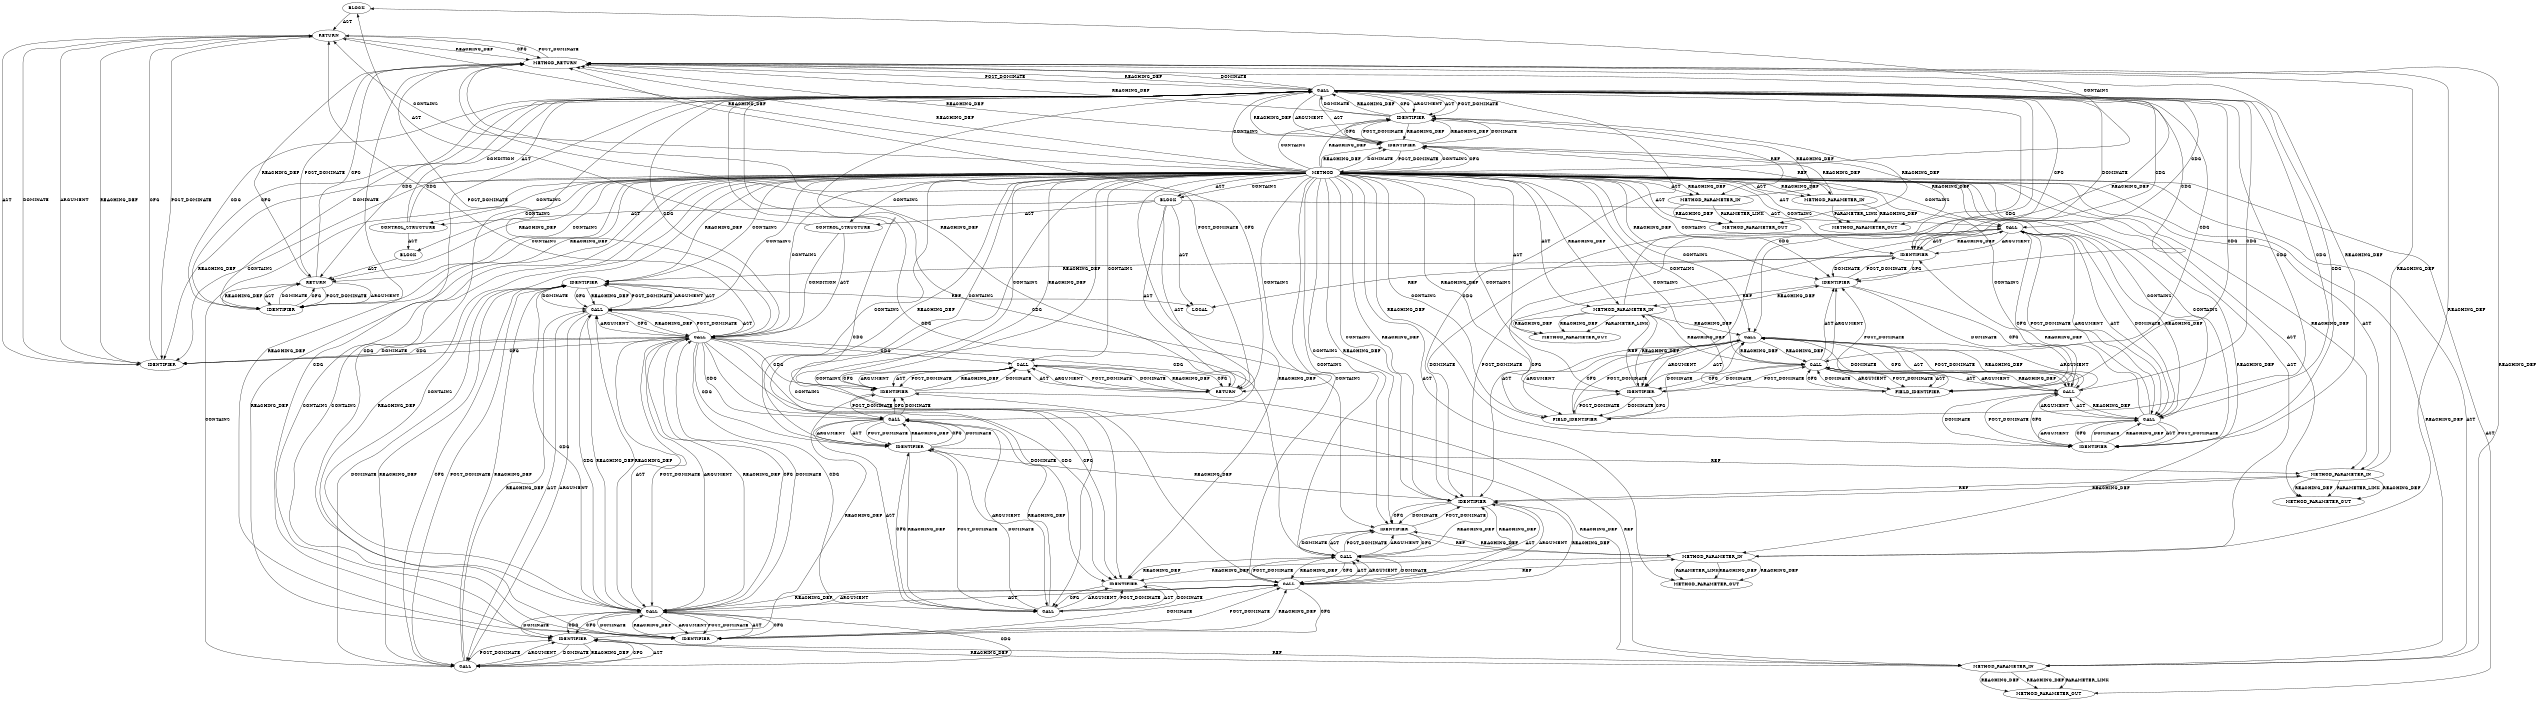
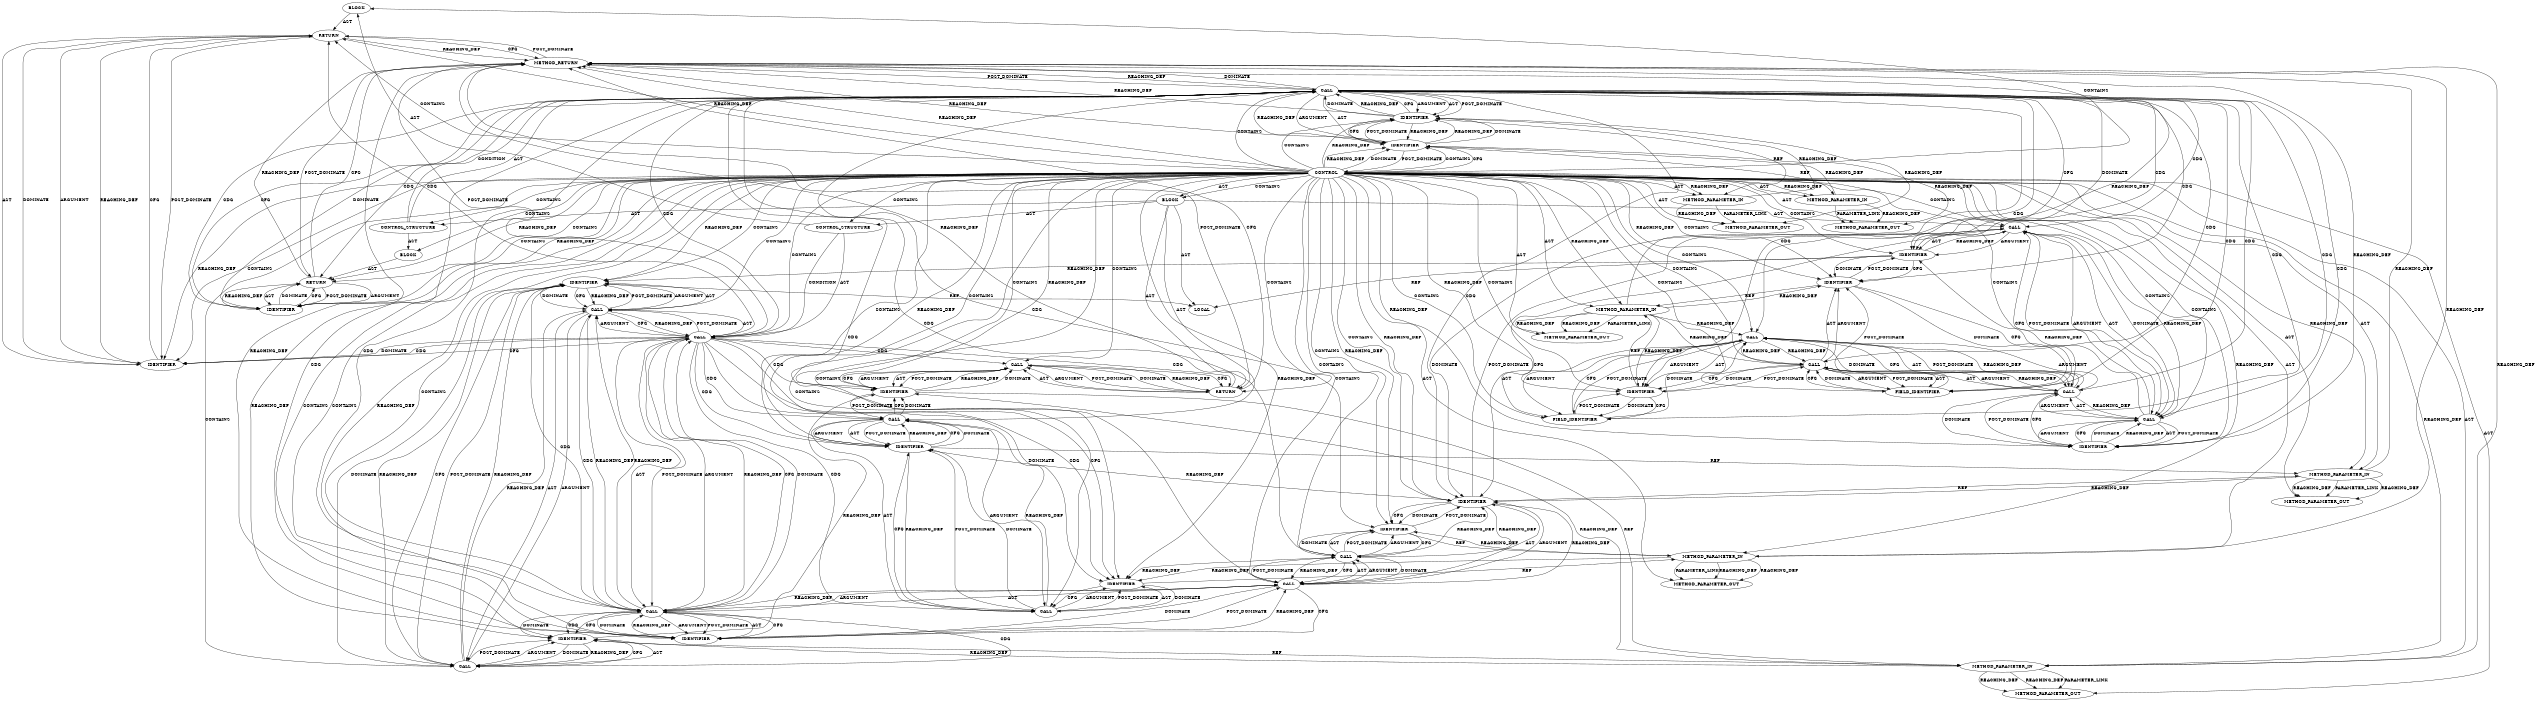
(1323, 173) -> (1326, 173)
